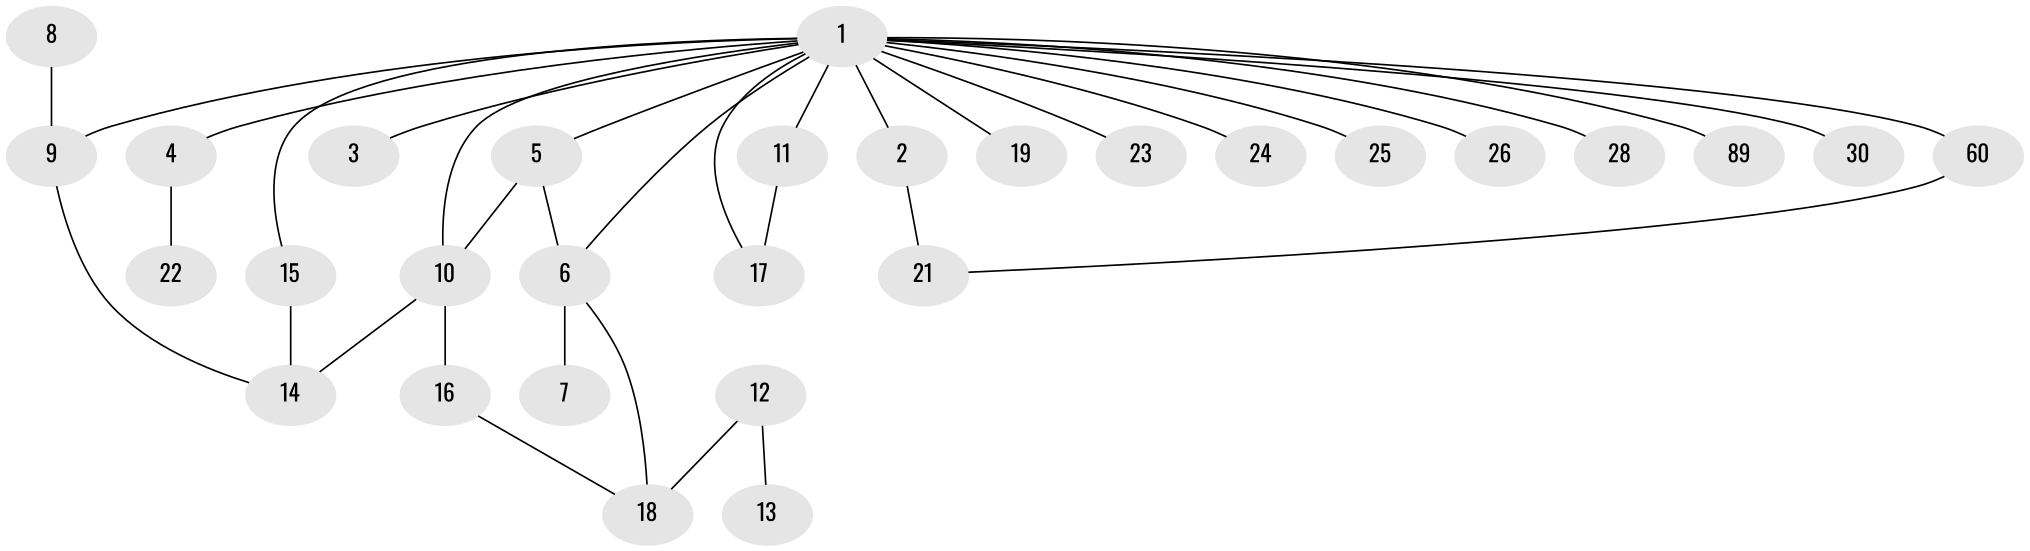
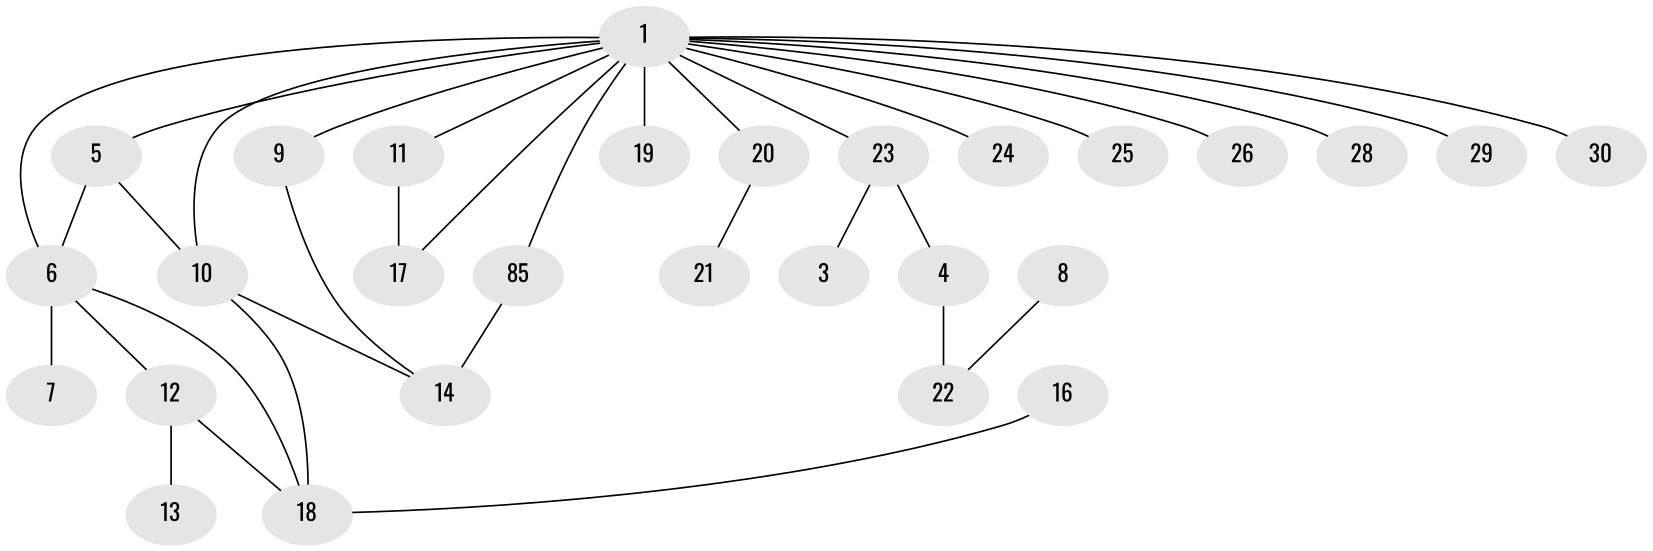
(499, 73) -> (914, 216)
(592, 83) -> (854, 216)
(51, 97) -> (1003, 335)
(902, 156) -> none
(1739, 156) -> (1482, 156)
(1978, 156) -> (764, 156)
(291, 276) -> (518, 276)
none -> (111, 335)
(445, 336) -> (293, 382)
